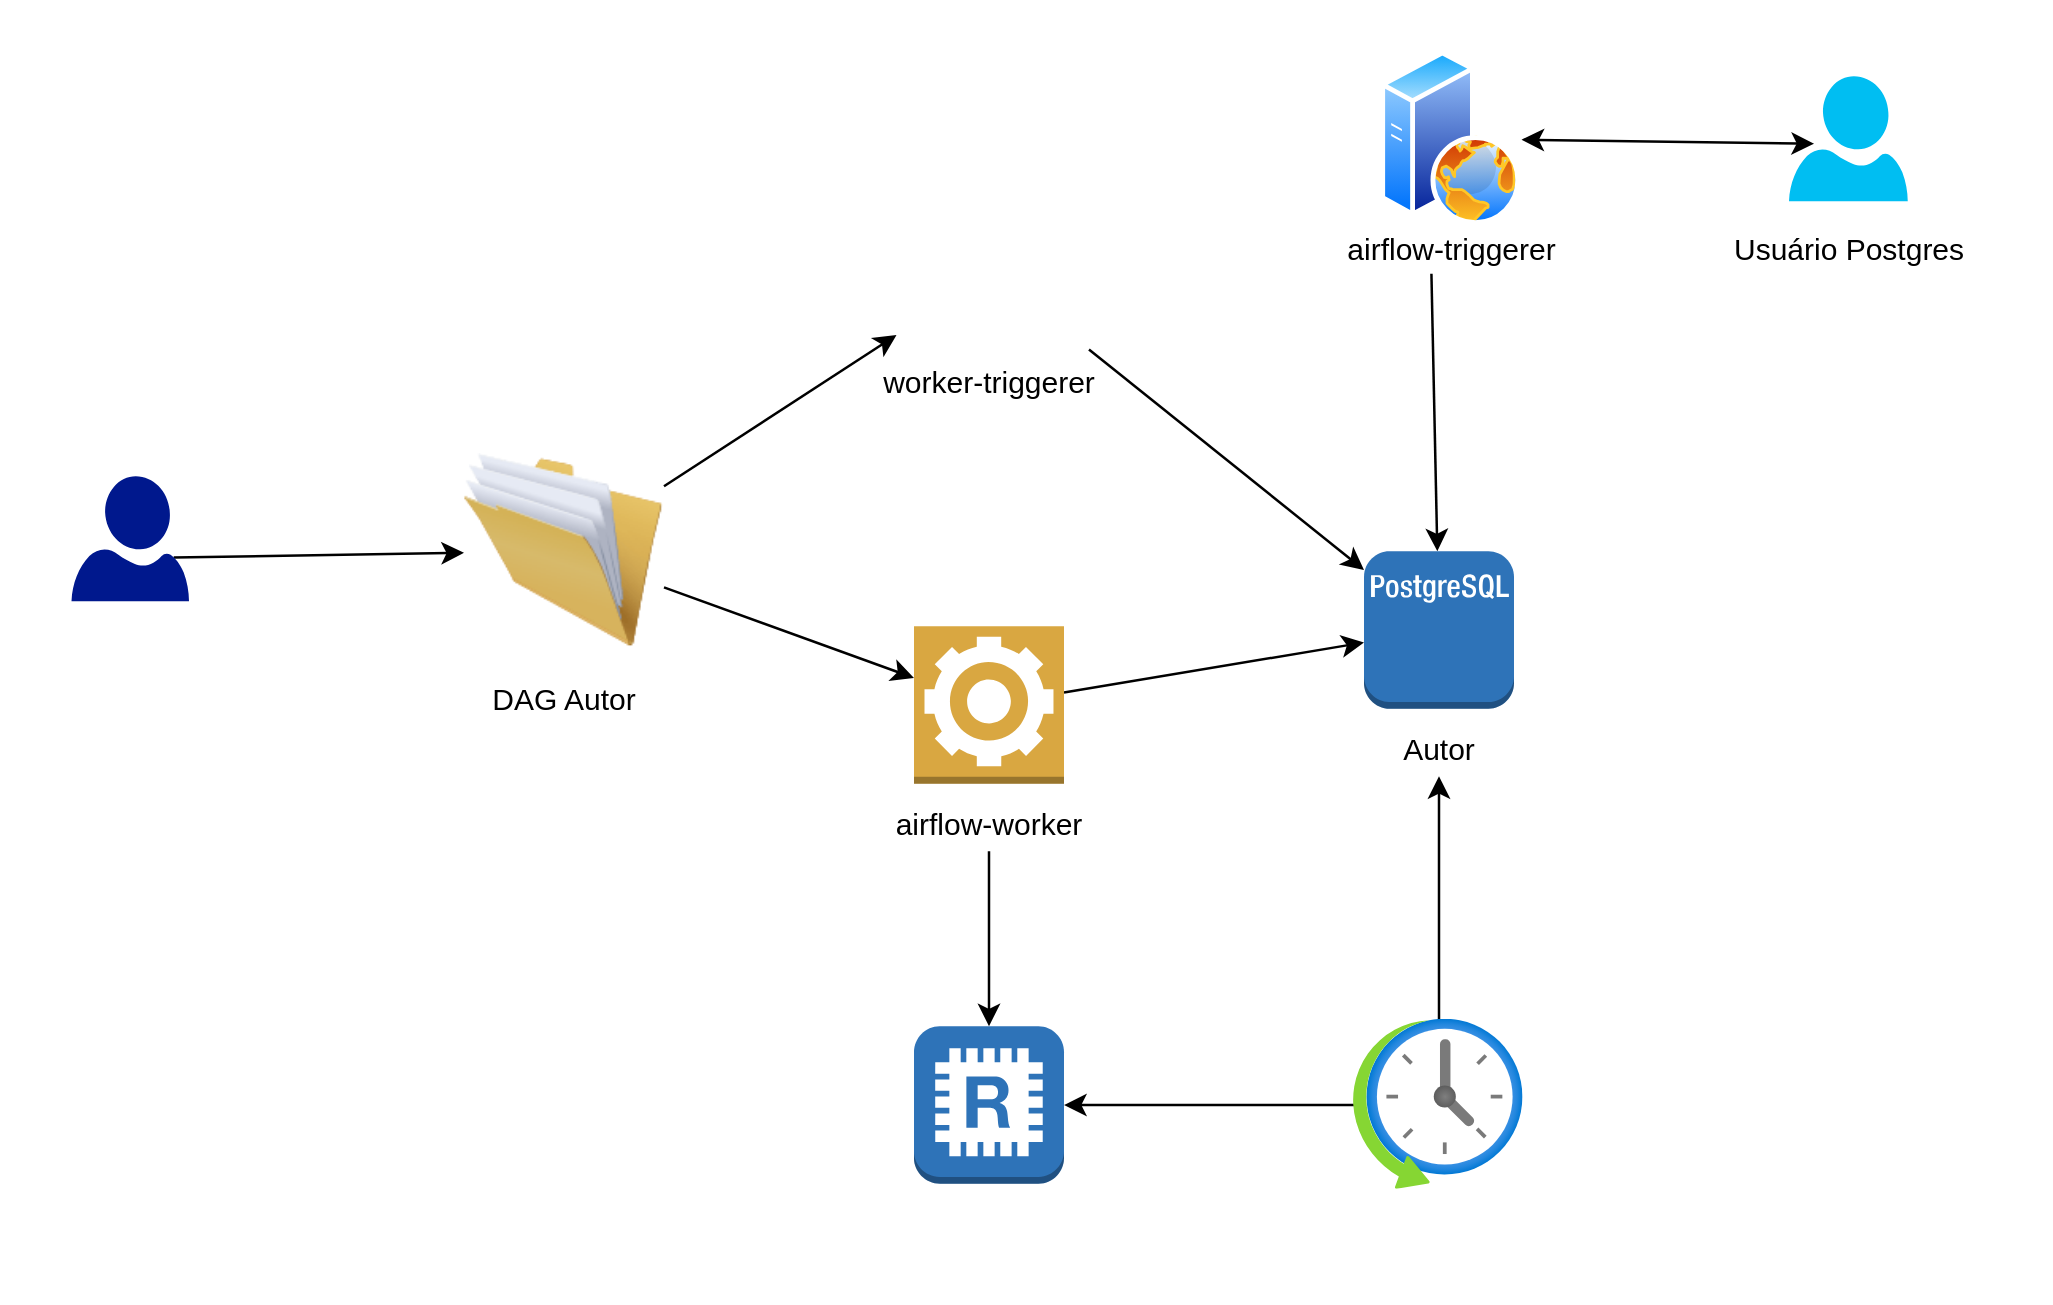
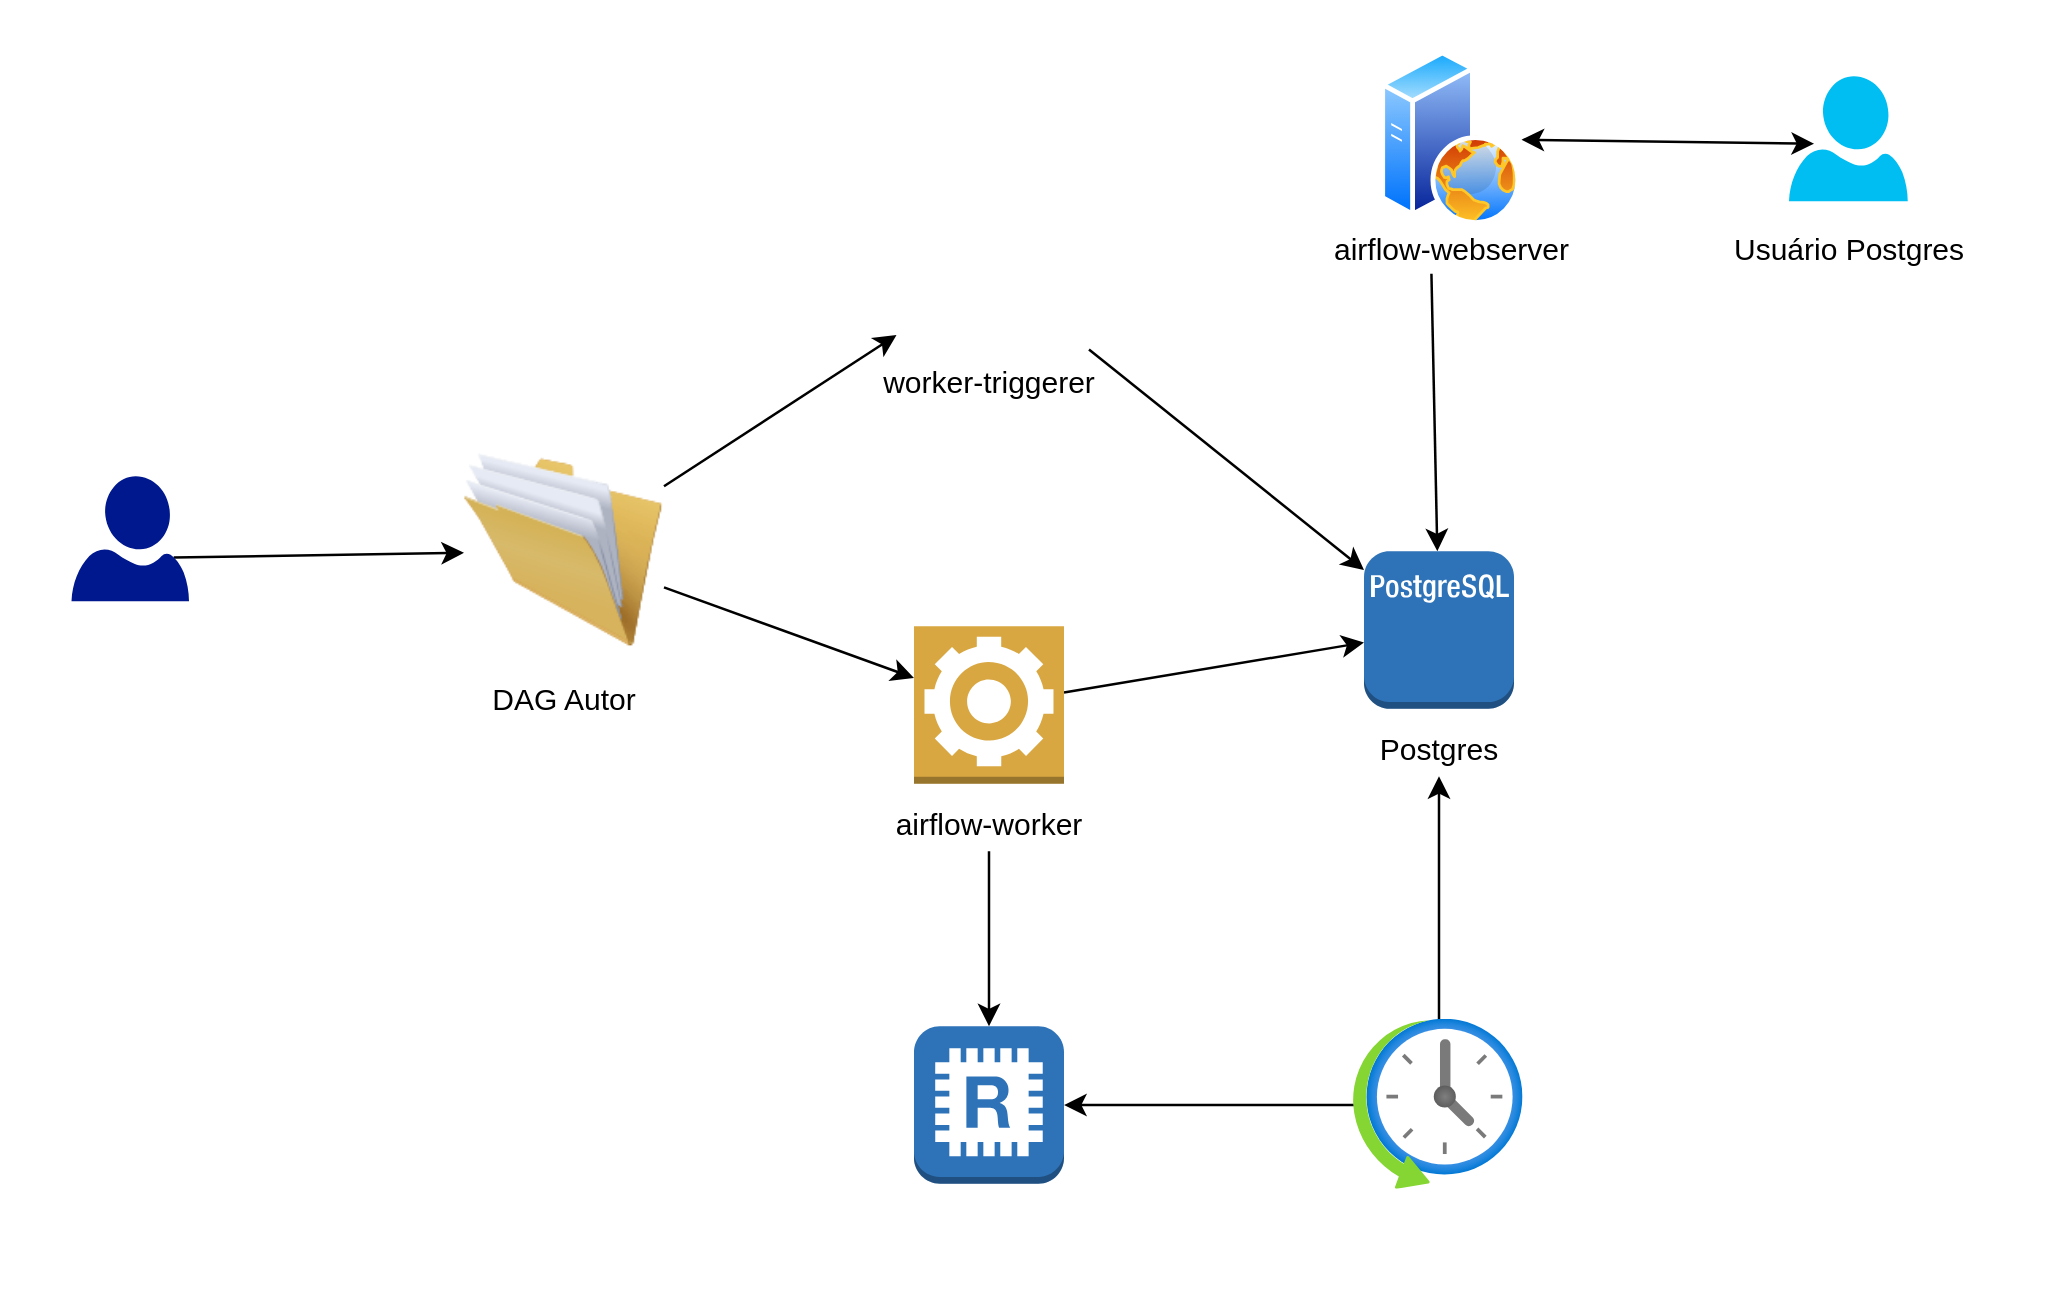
(1453, 251) -> (1453, 251)
(1440, 751) -> (1440, 751)
